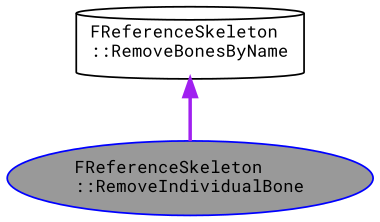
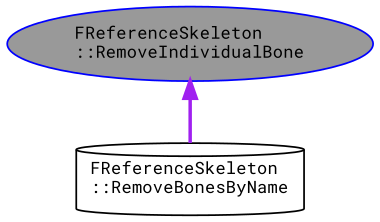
(190, 119) -> (190, 121)
